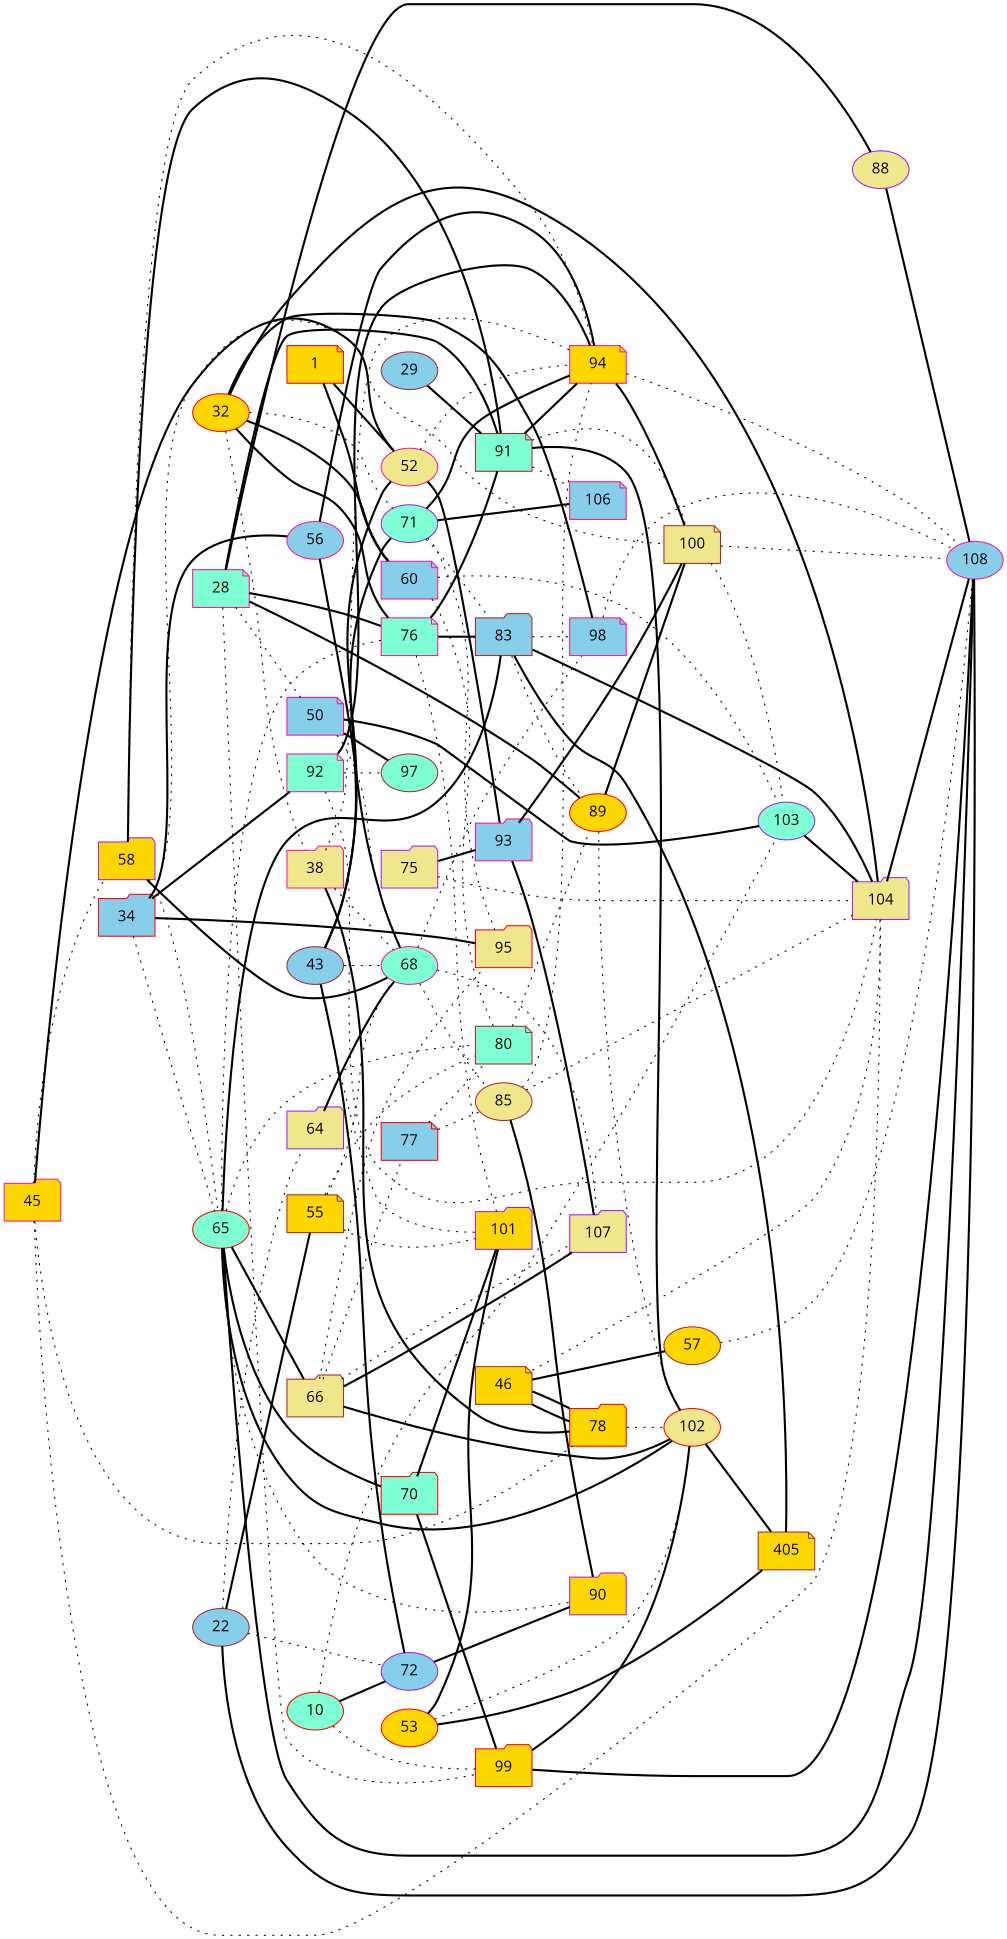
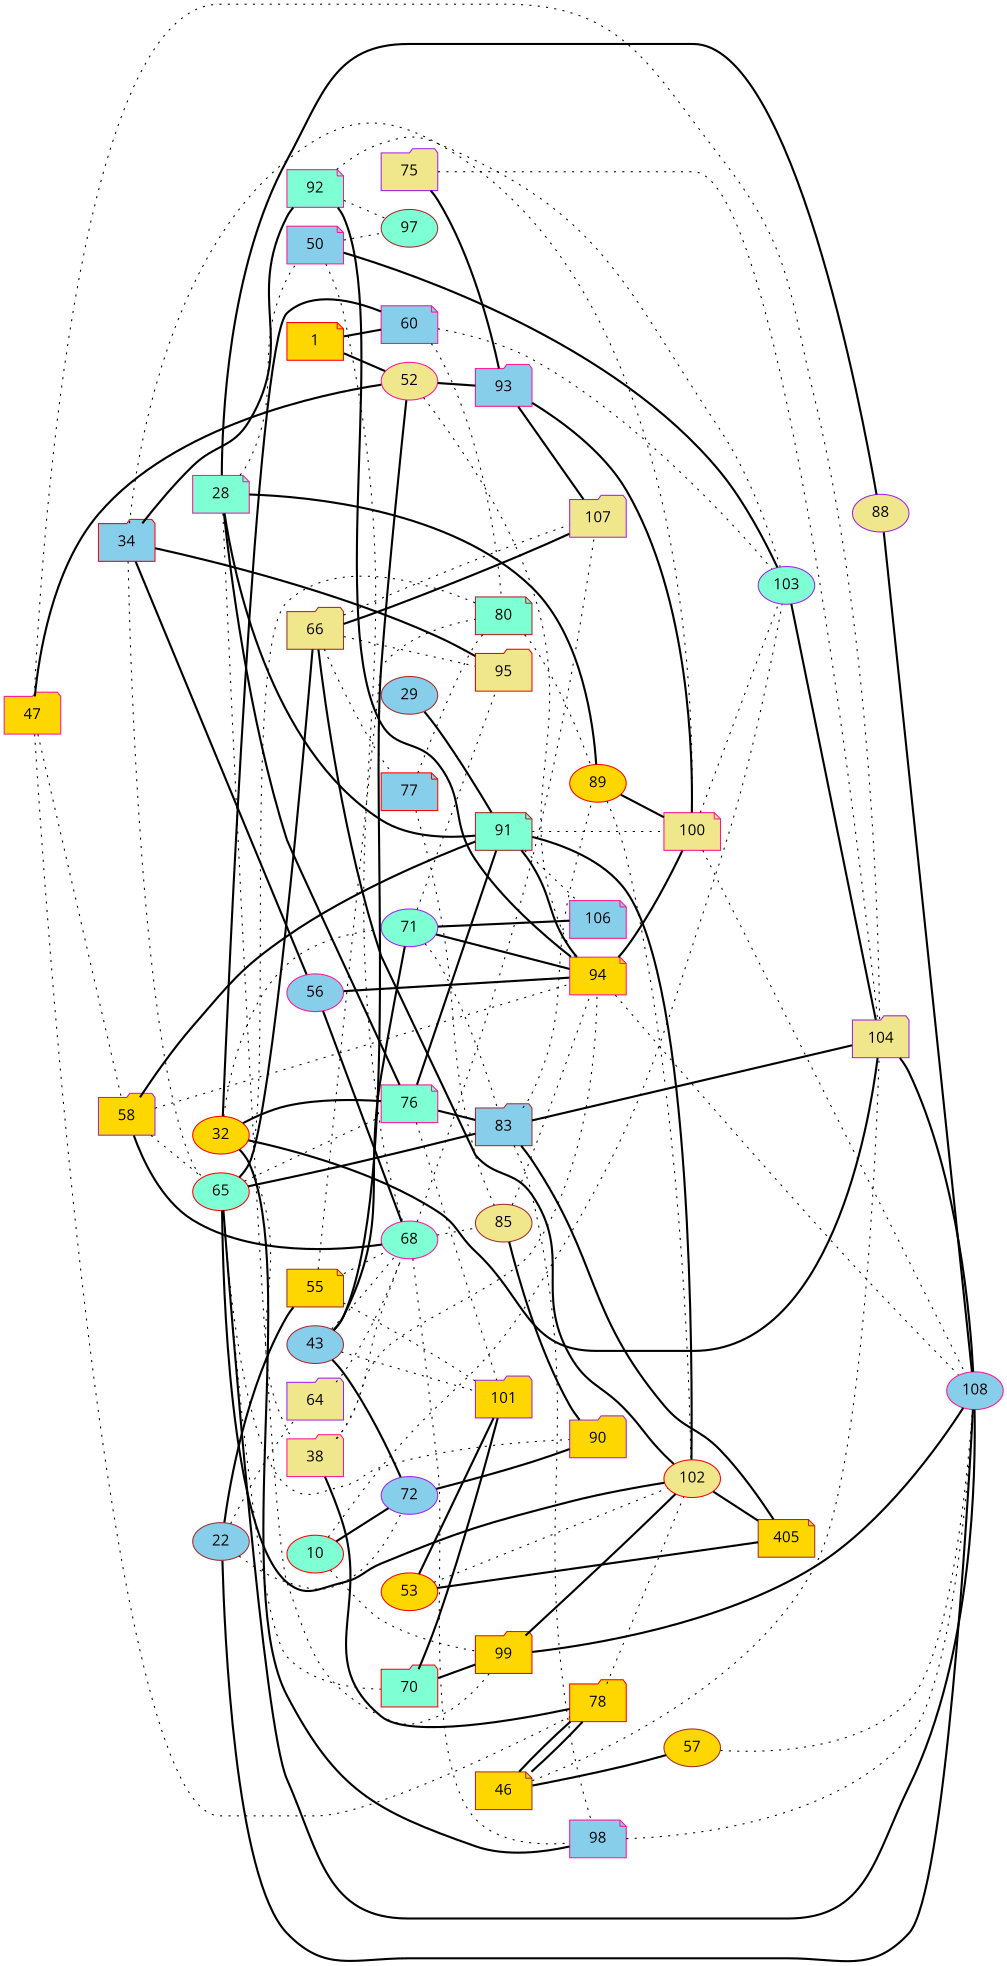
(692, 545) -> (692, 831)
(366, 747) -> (363, 237)
(697, 998) -> none
(355, 1044) -> (368, 1332)
(511, 1194) -> (618, 275)
(32, 1202) -> (32, 715)
(277, 1413) -> (251, 1486)
